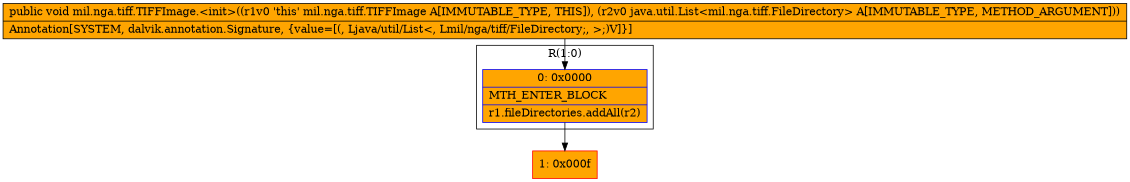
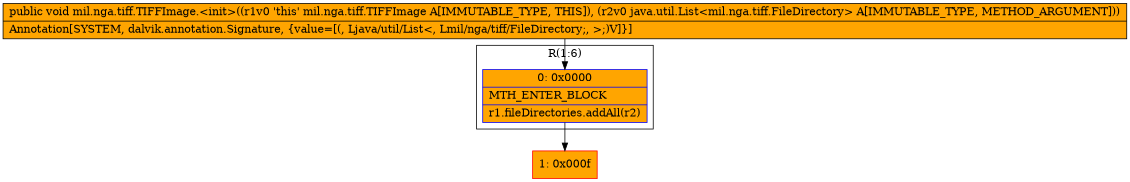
(565, 54) -> (565, 54)
